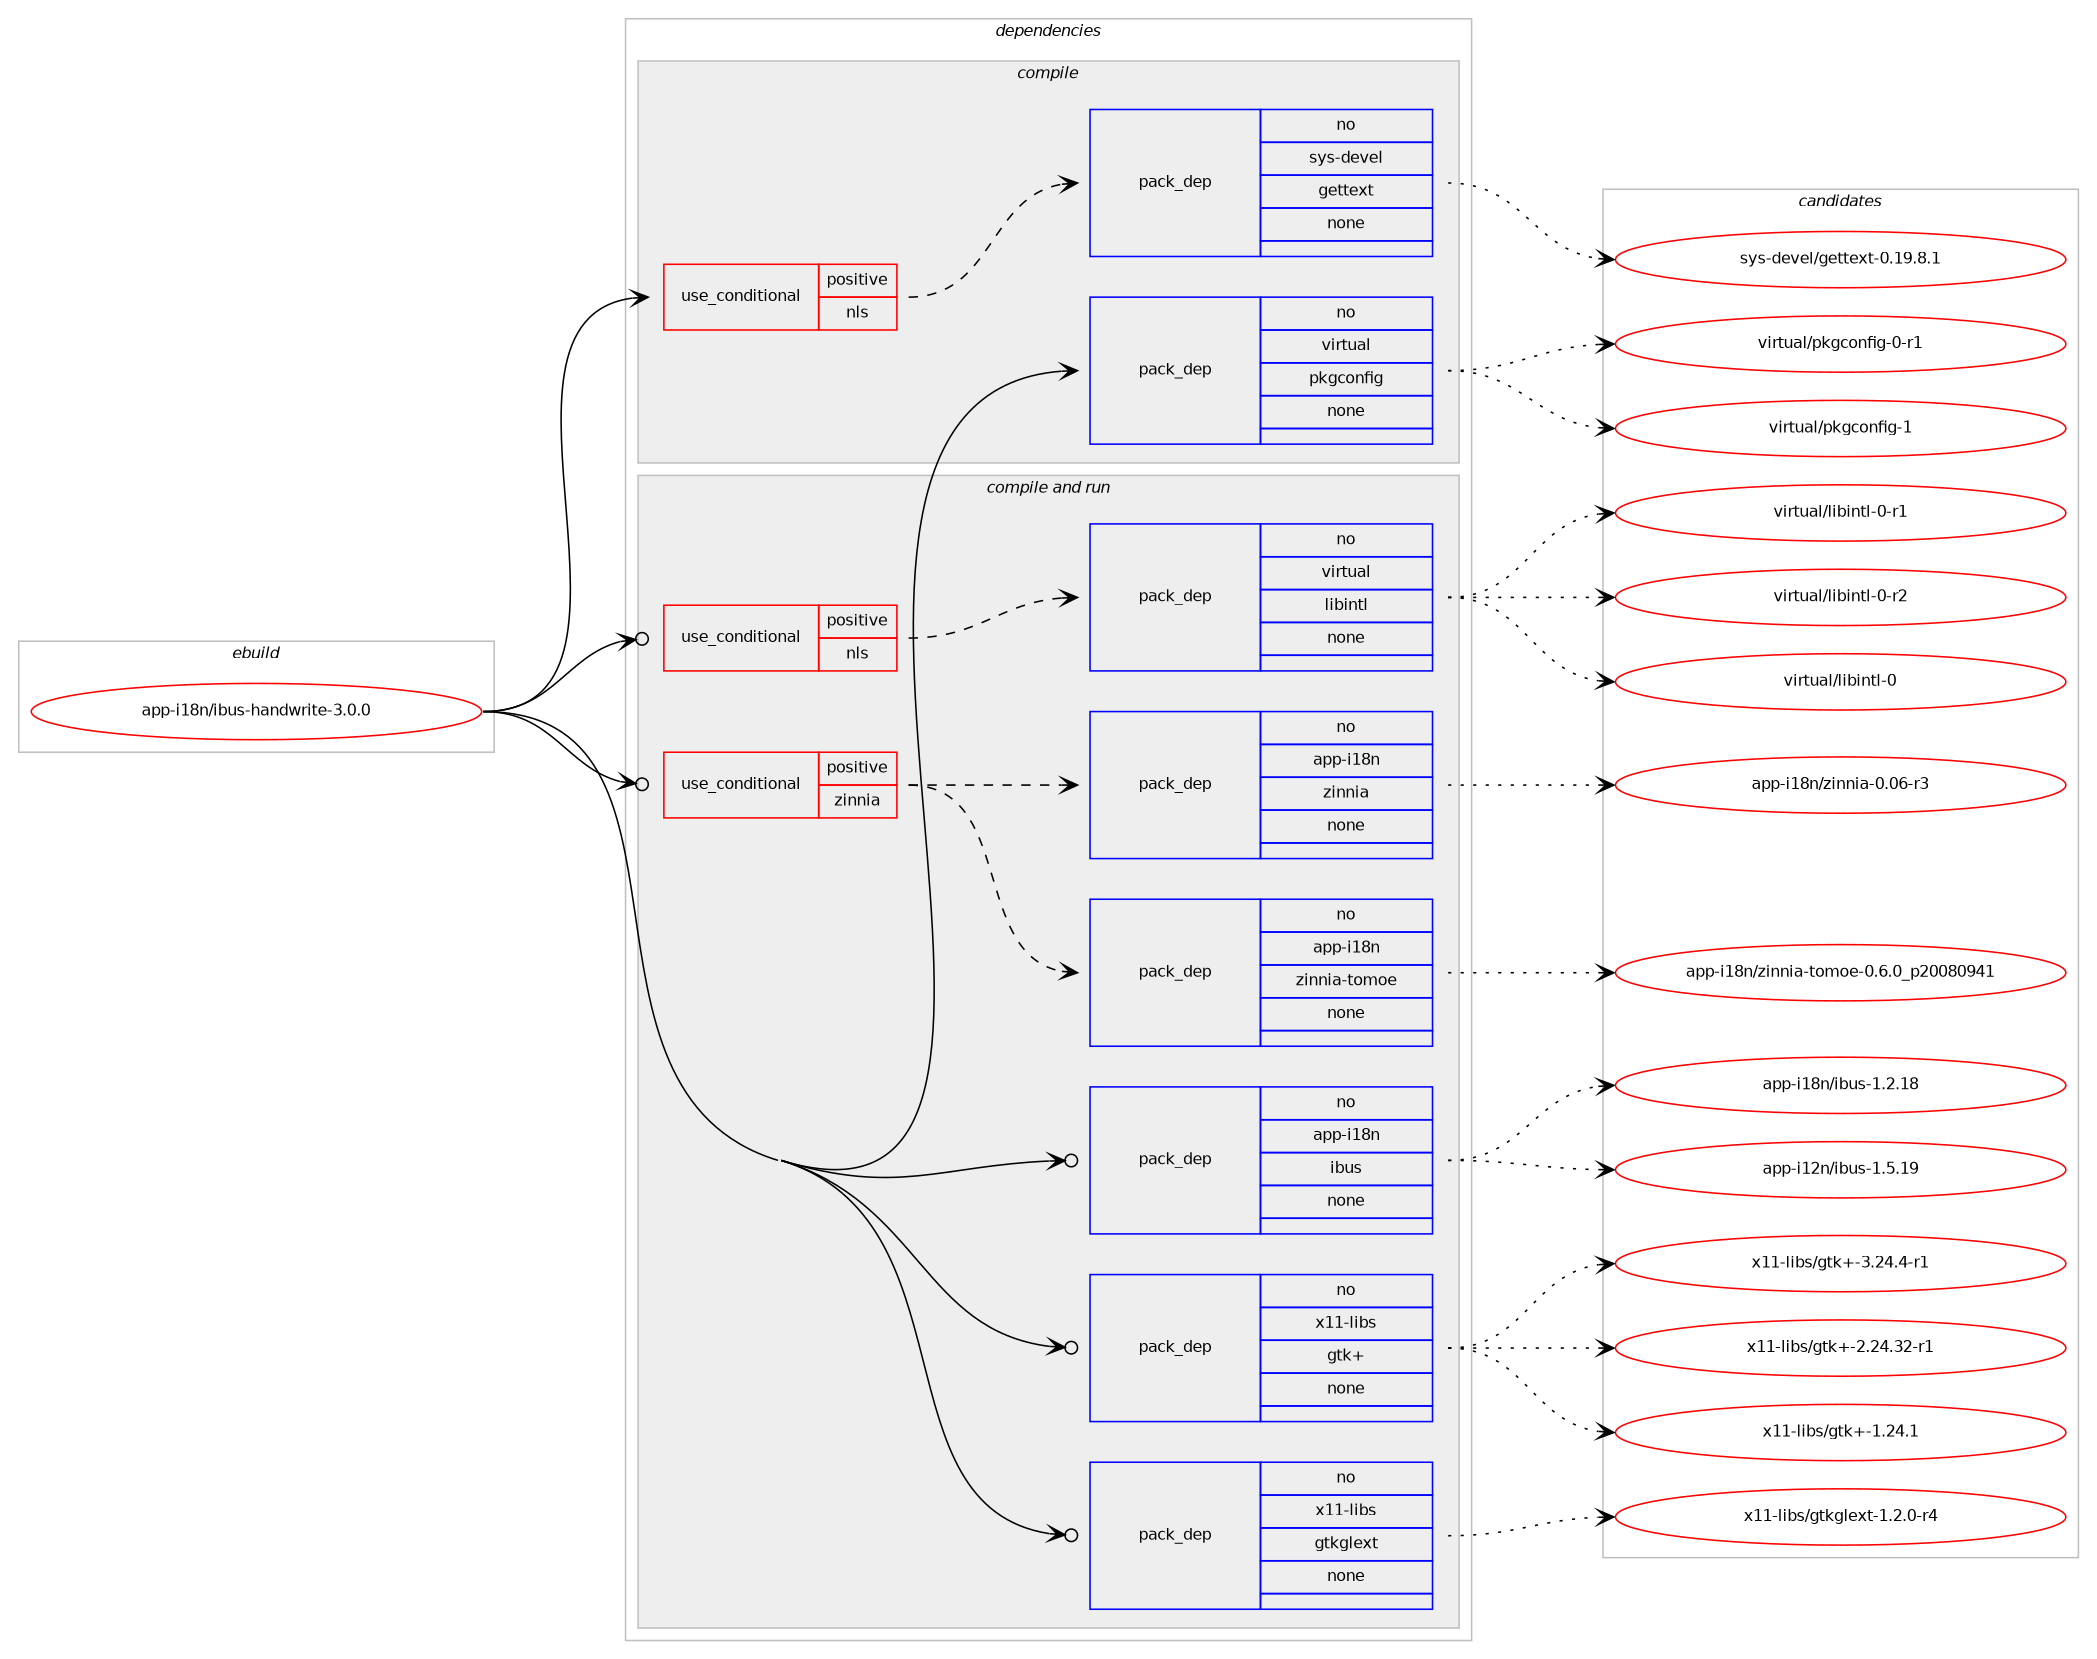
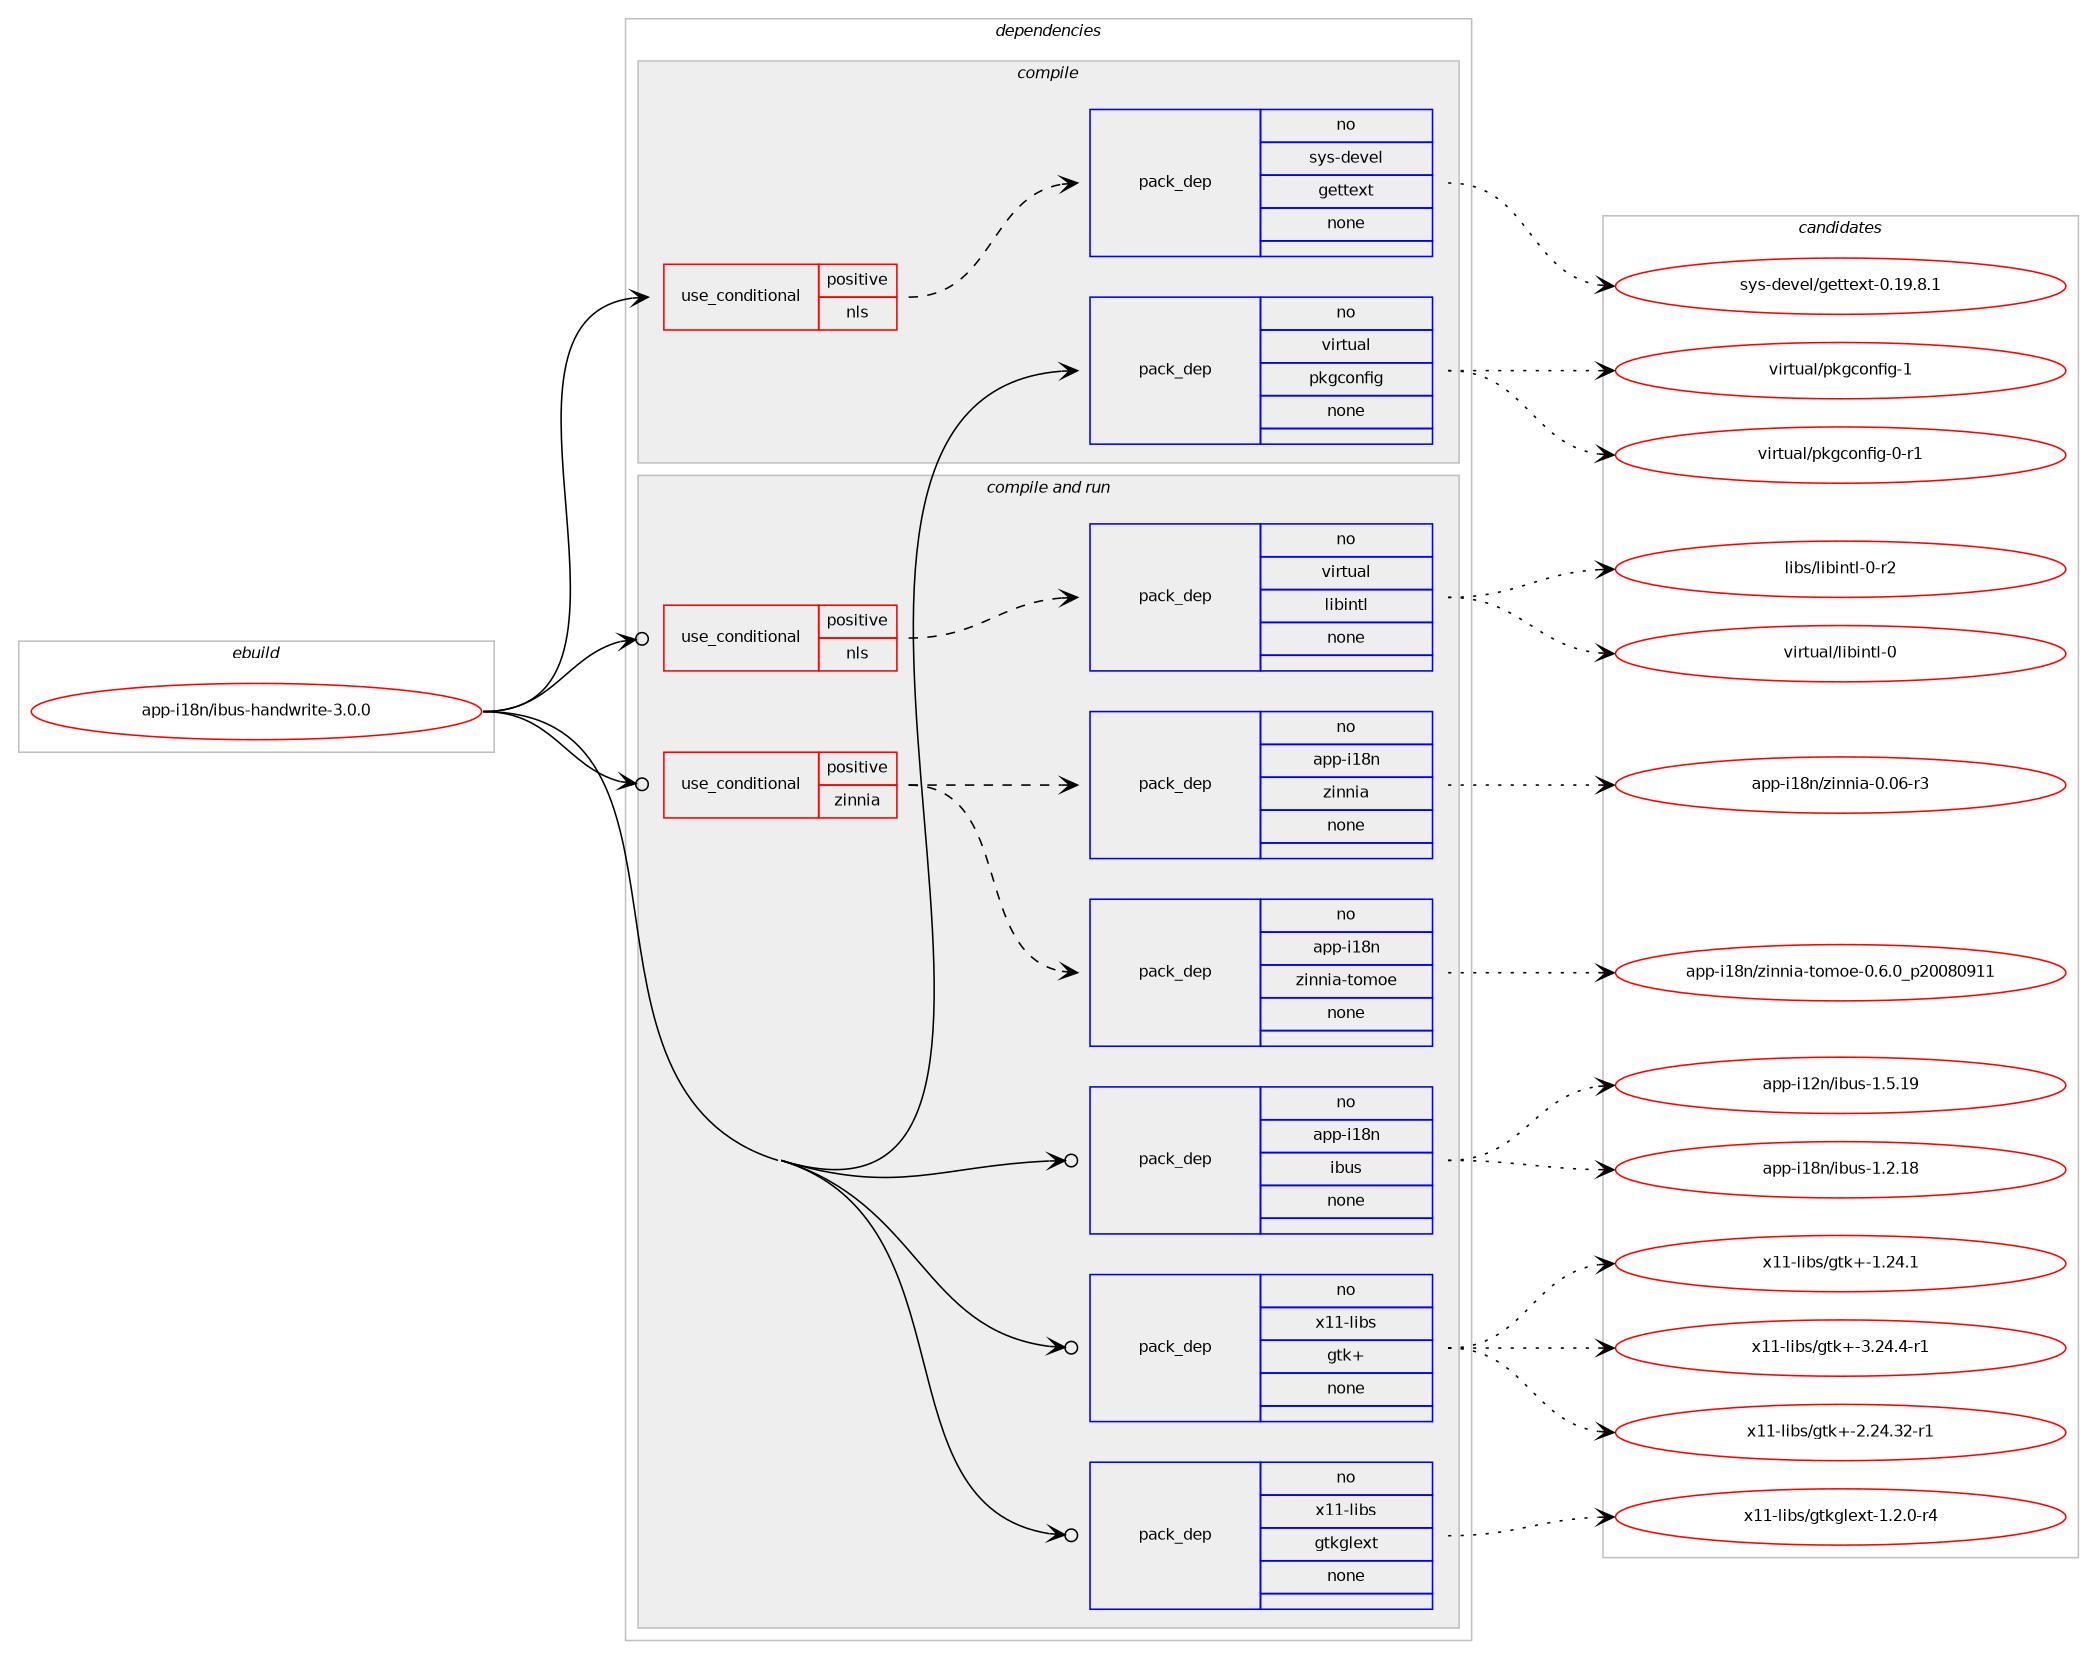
(1841, 513) -> none
(1841, 597) -> (1841, 569)
(1841, 973) -> (1841, 973)
